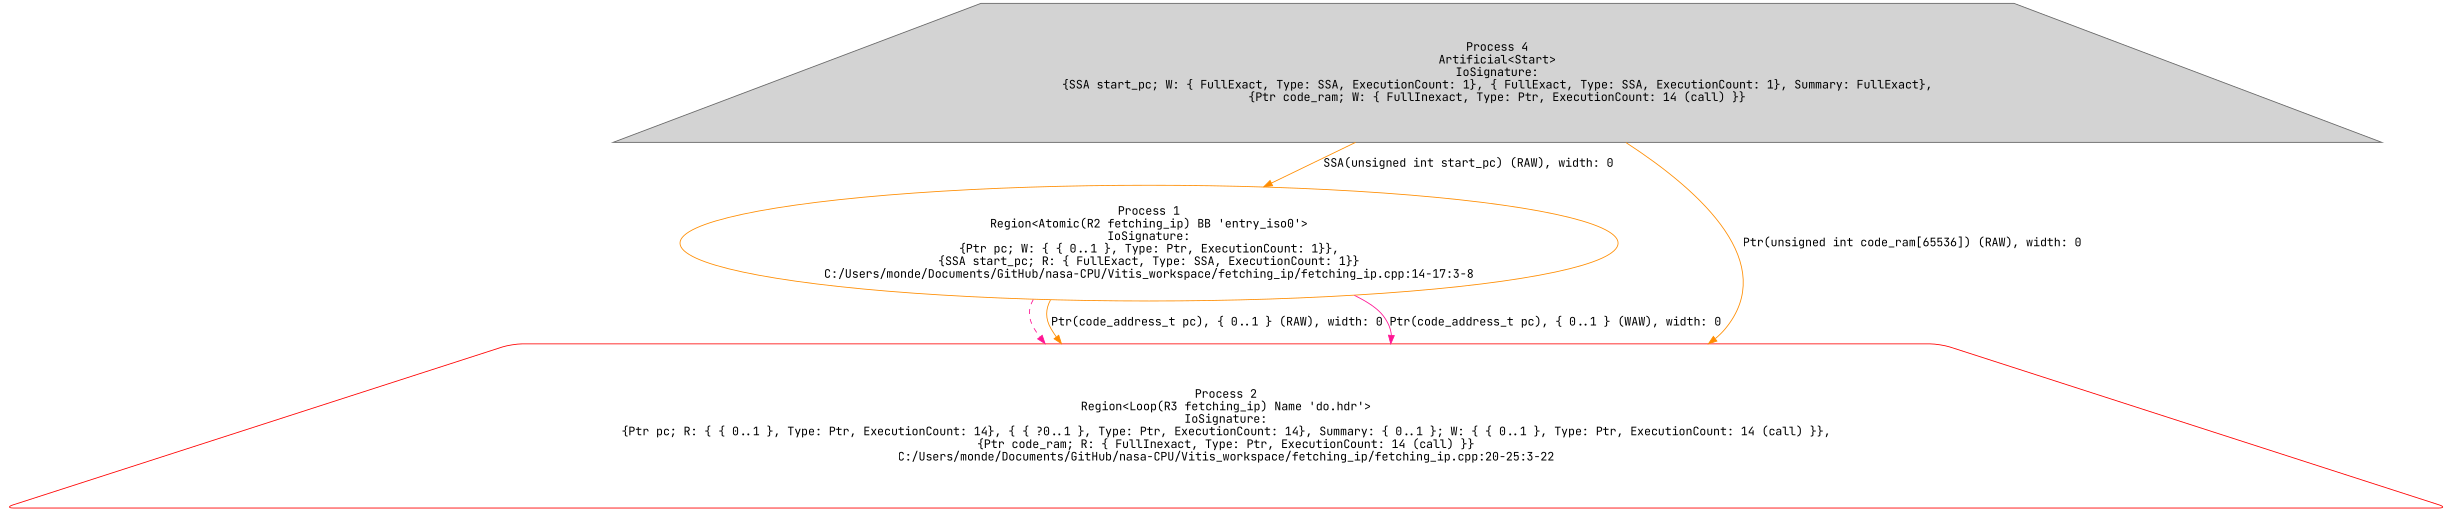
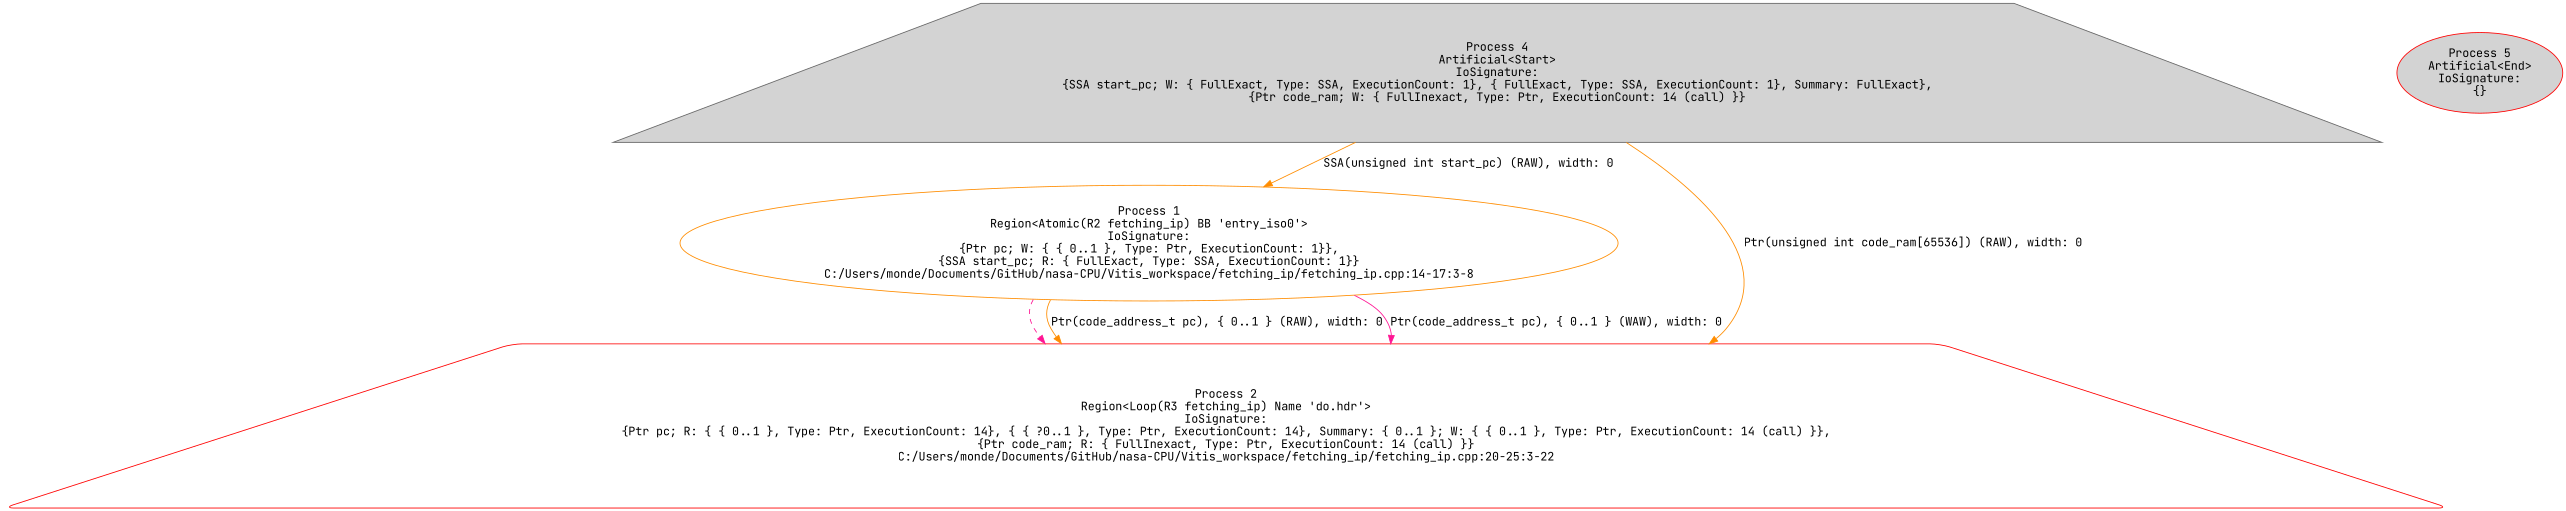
none -> (2480, 73)
